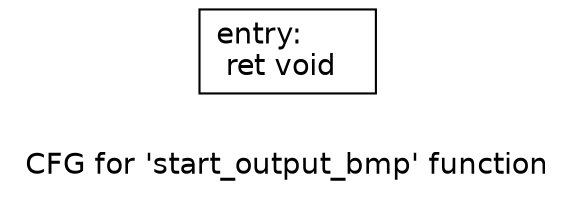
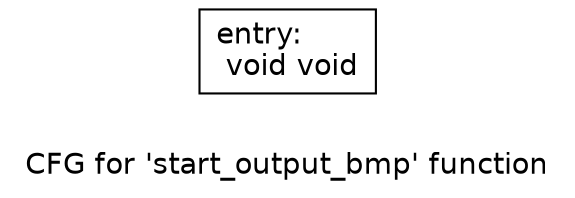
(277, 66) -> (288, 66)
